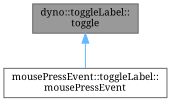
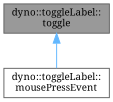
(85, 83) -> (57, 83)
